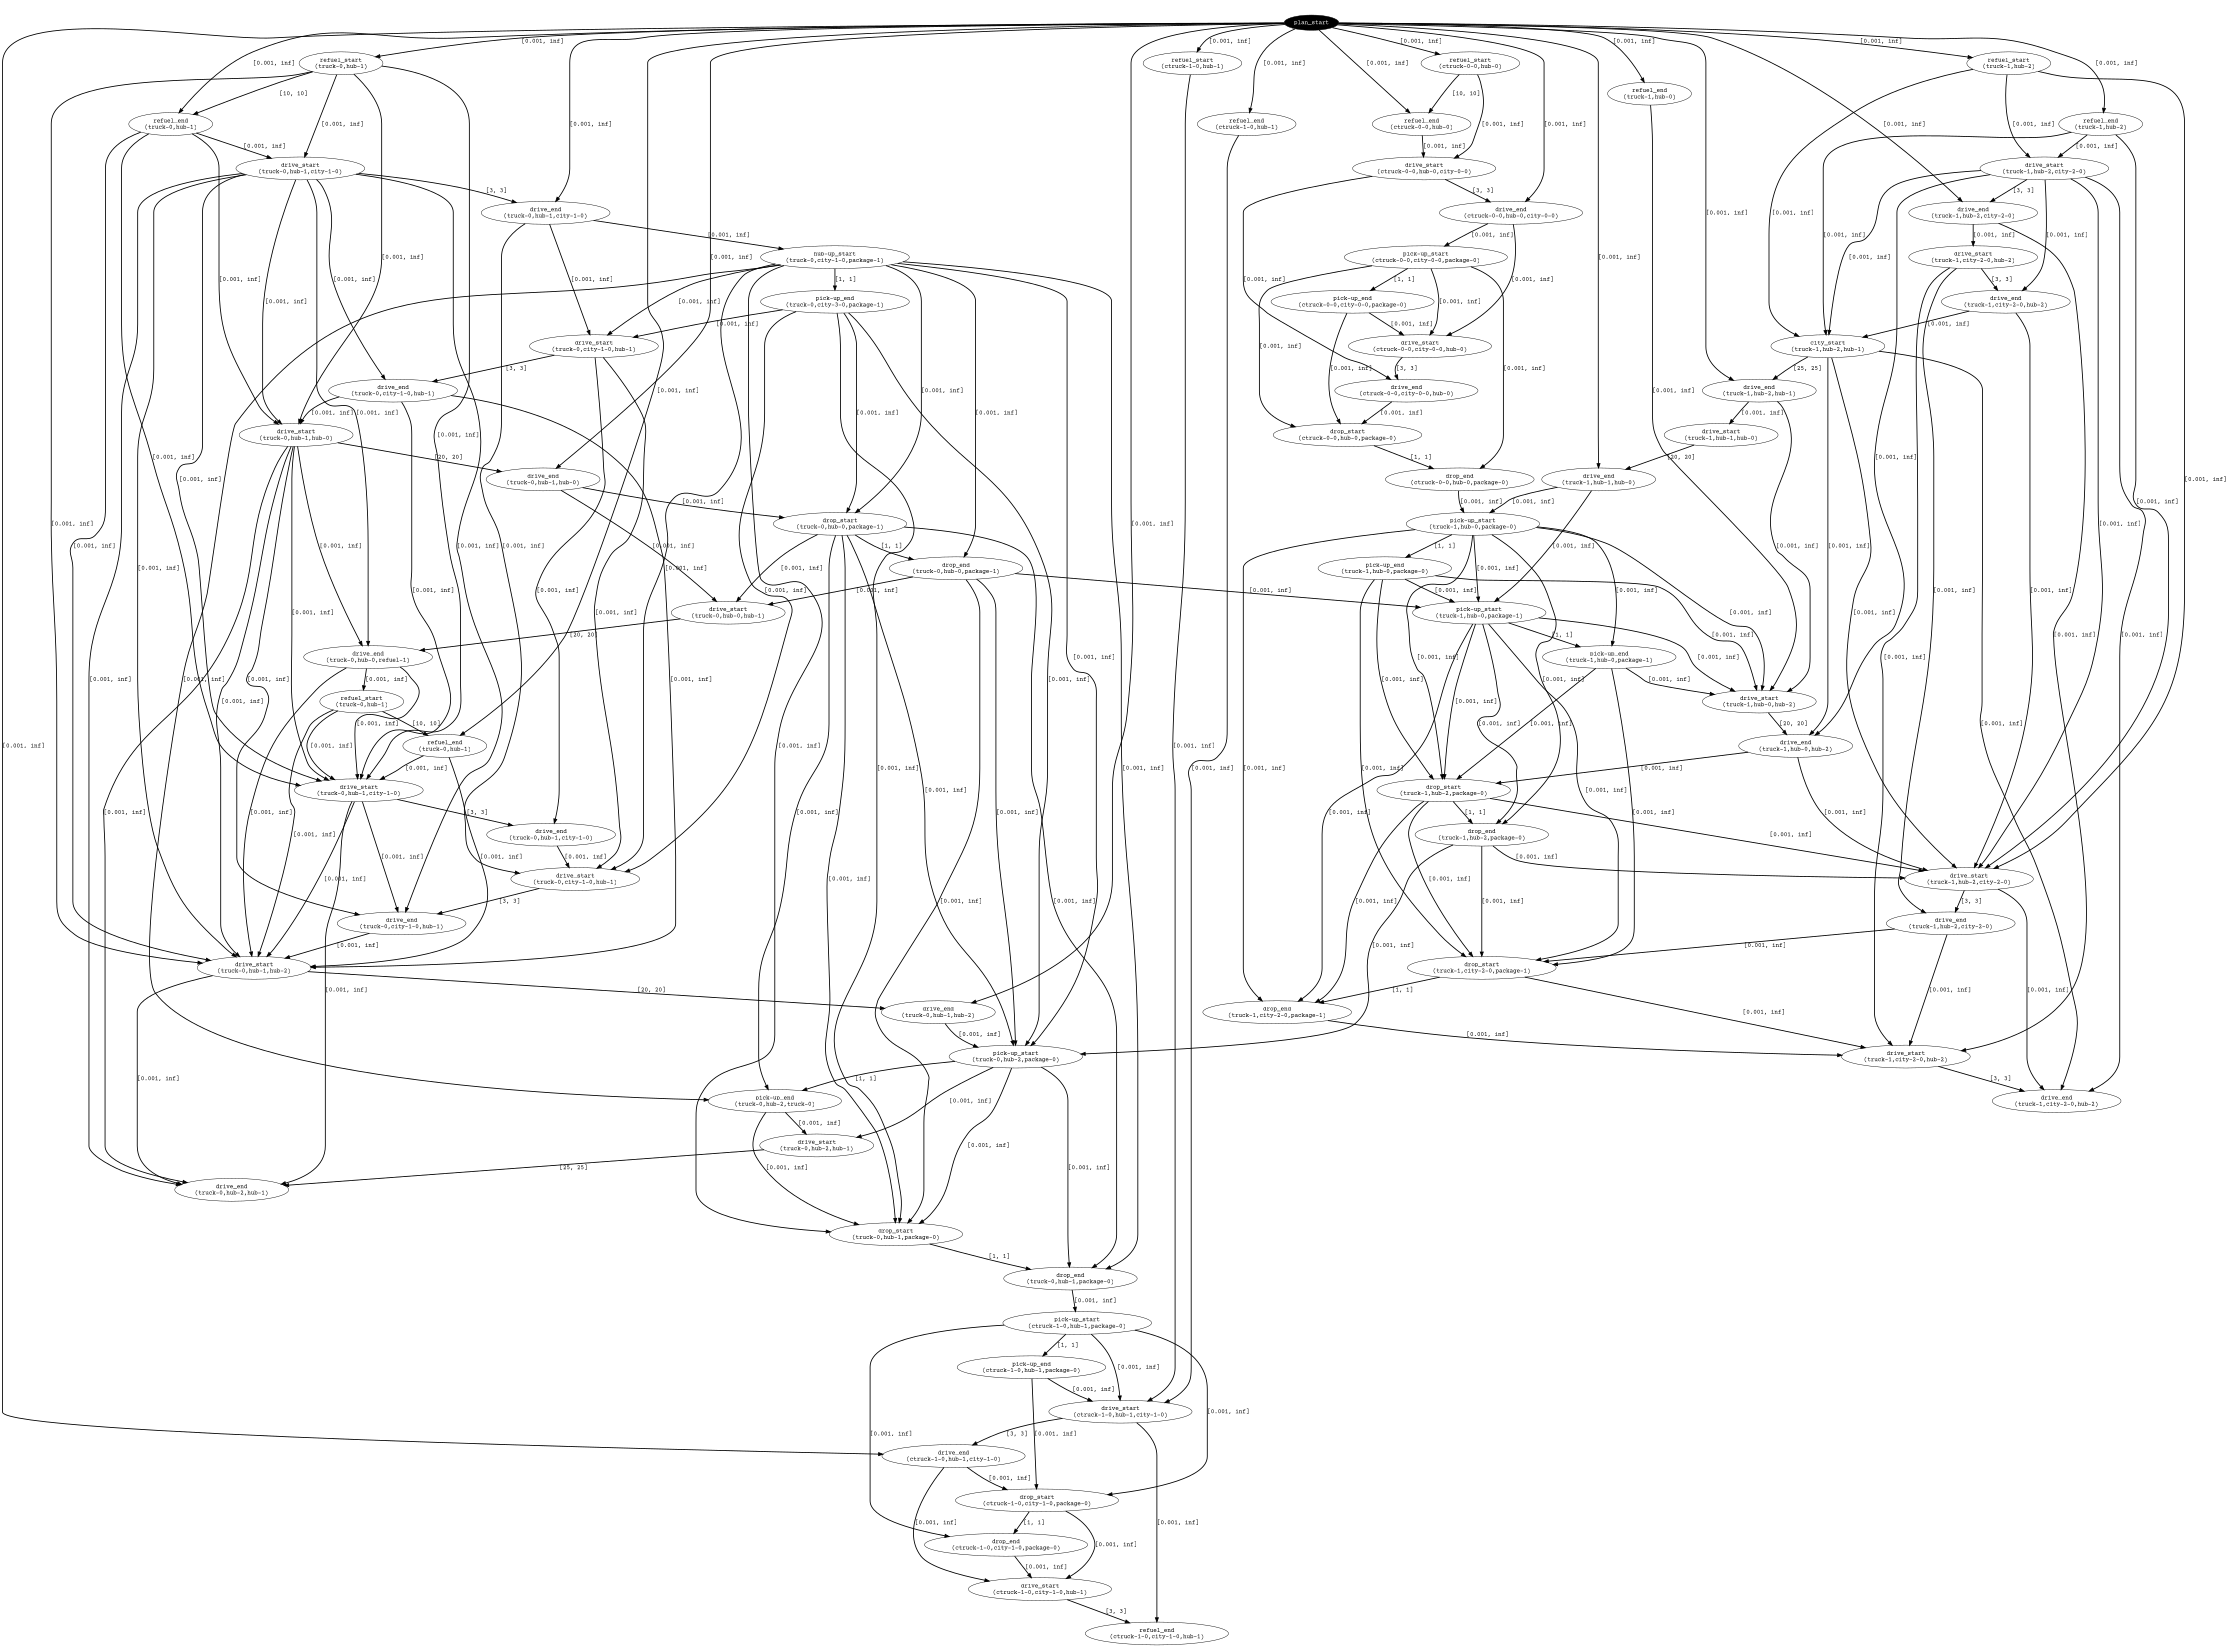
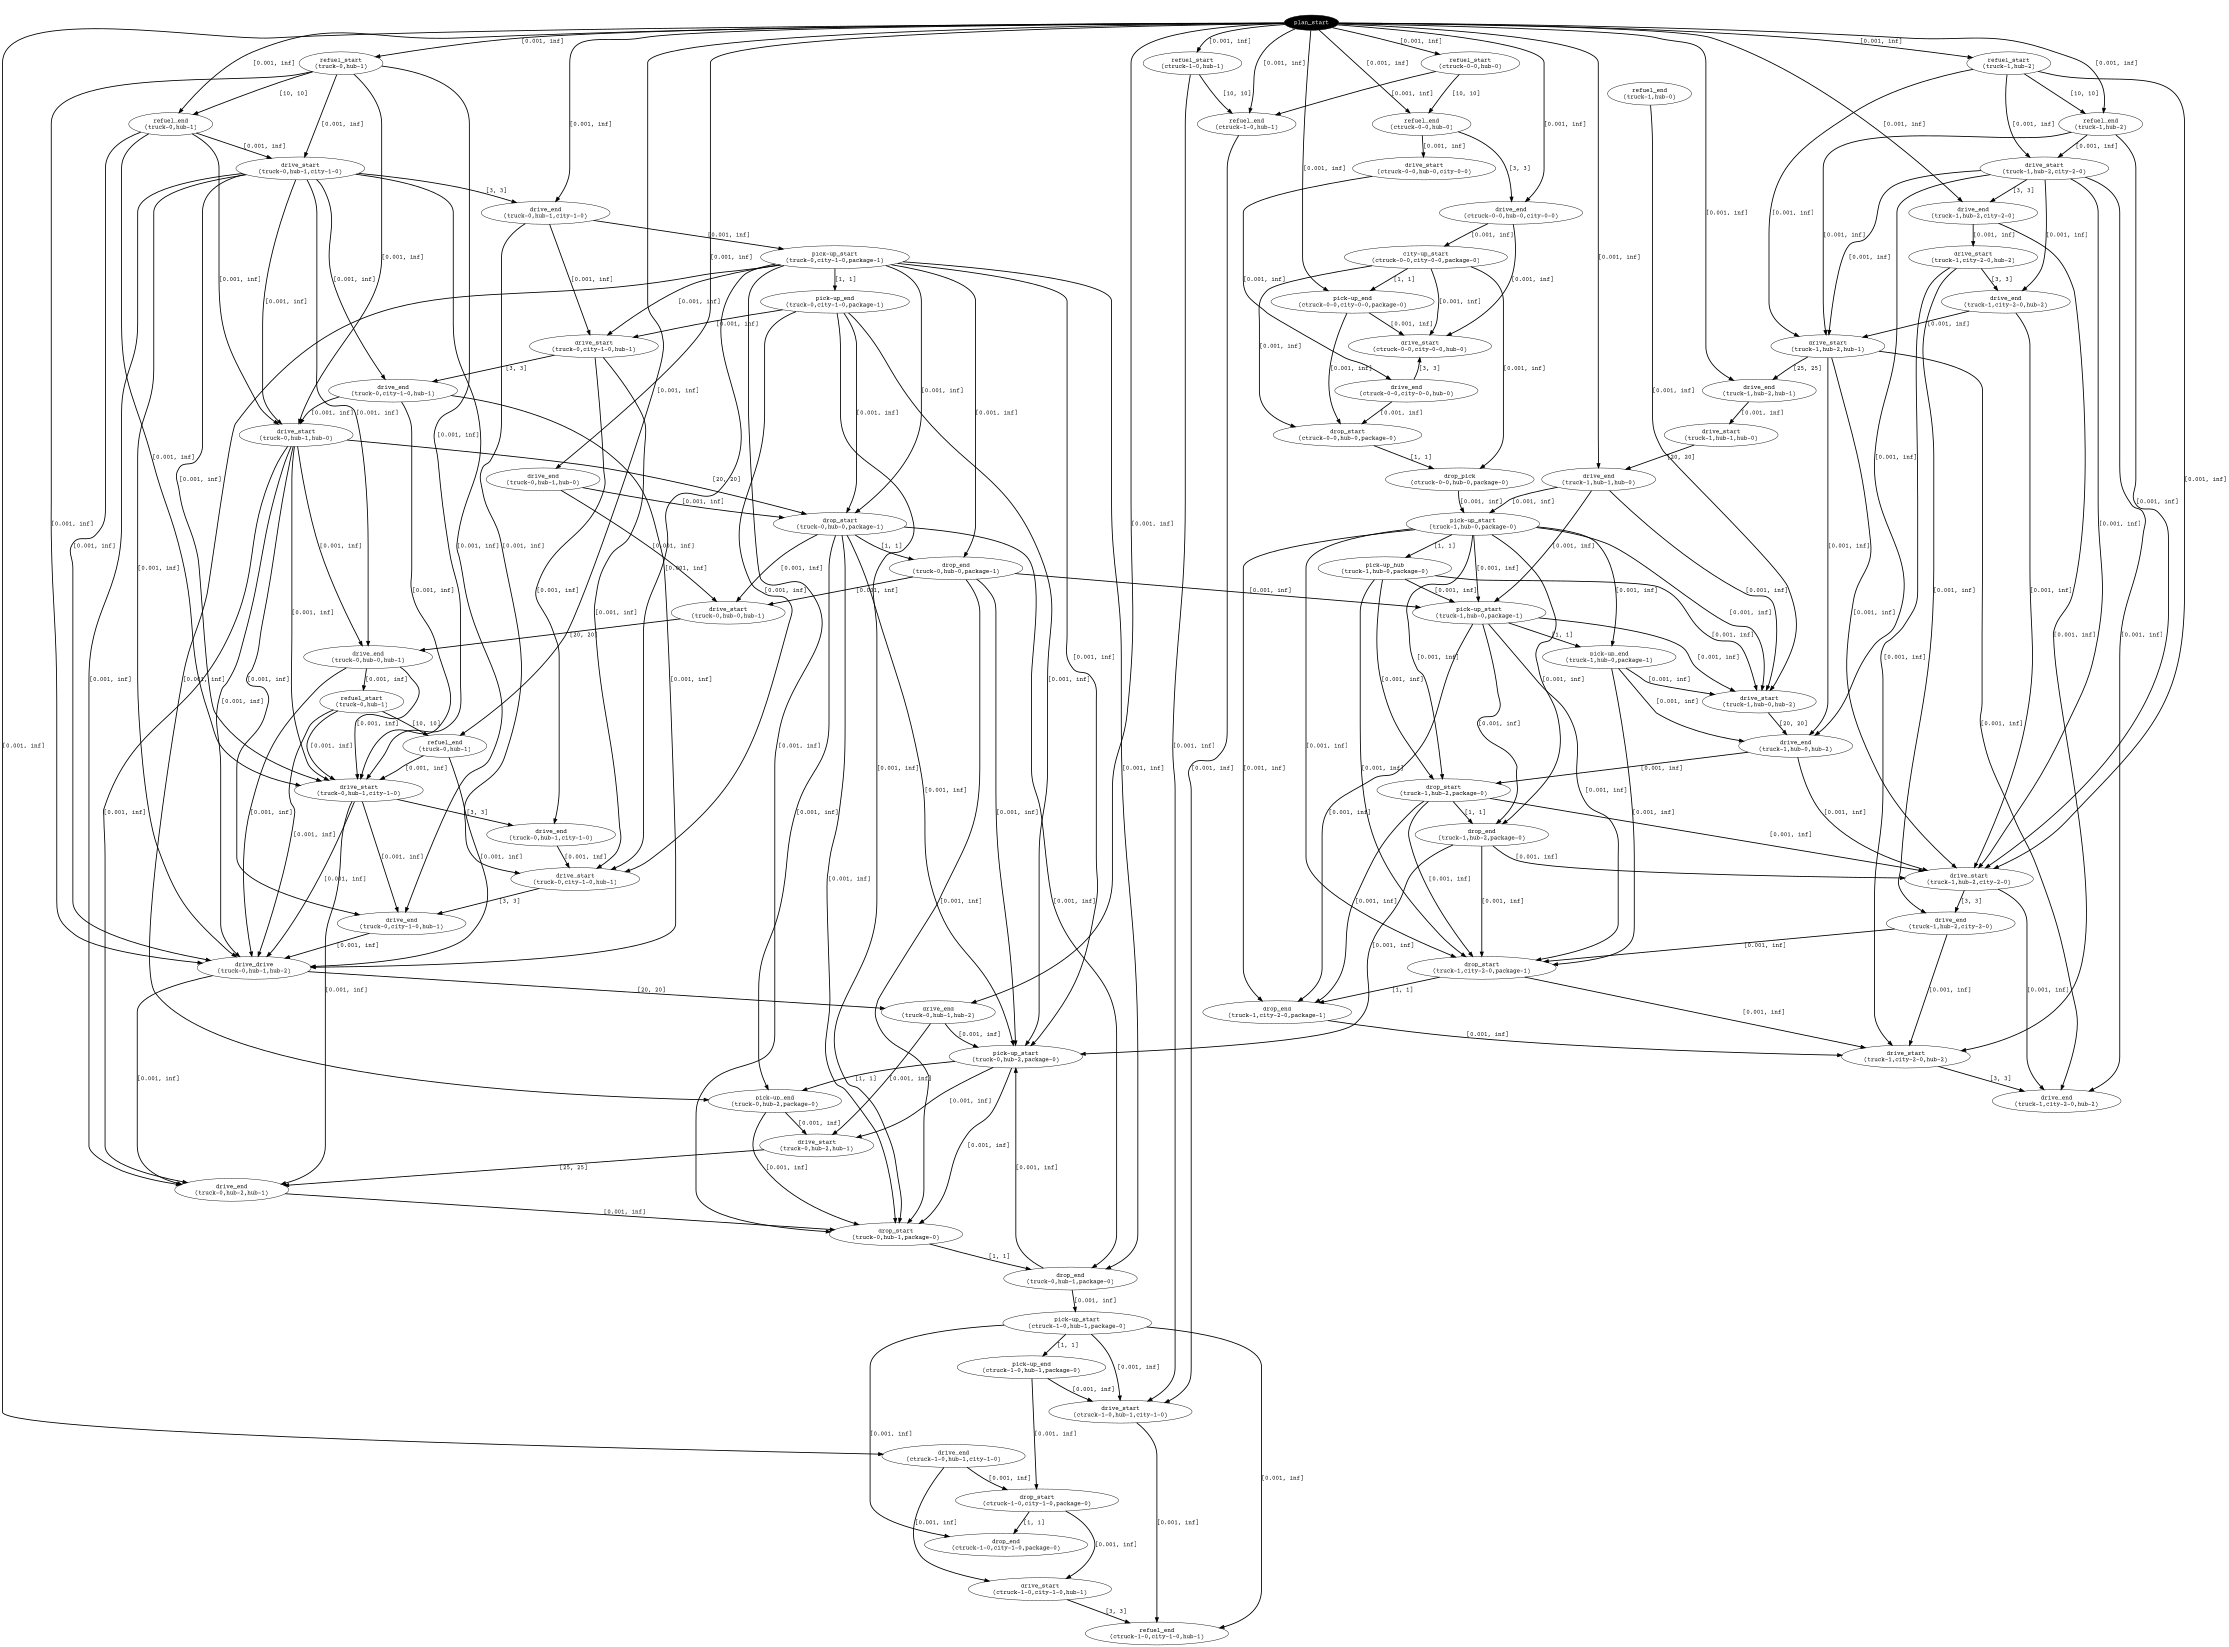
(1500, 27) -> (1303, 164)
none -> (2053, 92)
none -> (1213, 93)
(1481, 119) -> (1358, 91)
(1466, 190) -> (1497, 155)
(835, 257) -> (835, 257)
(1426, 257) -> (1426, 257)
(835, 302) -> (835, 302)
(1828, 346) -> (1828, 346)
(1396, 365) -> (1418, 371)
(417, 457) -> (577, 464)
(1460, 479) -> (1460, 479)
(1778, 552) -> (1721, 580)
(1385, 568) -> (1385, 568)
(368, 657) -> (368, 657)
(1454, 698) -> none
(1528, 722) -> (1669, 720)
none -> (1306, 743)
(254, 968) -> (254, 968)
none -> (886, 1080)
(775, 1101) -> (775, 1101)
(1068, 1159) -> (1016, 1176)
none -> (558, 1212)
(1207, 1426) -> (1262, 1443)
(1018, 1427) -> none
(1022, 1565) -> none
